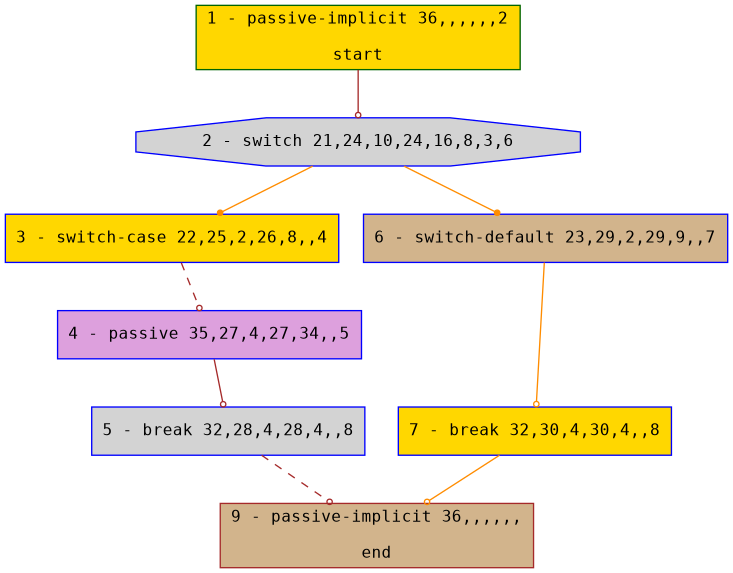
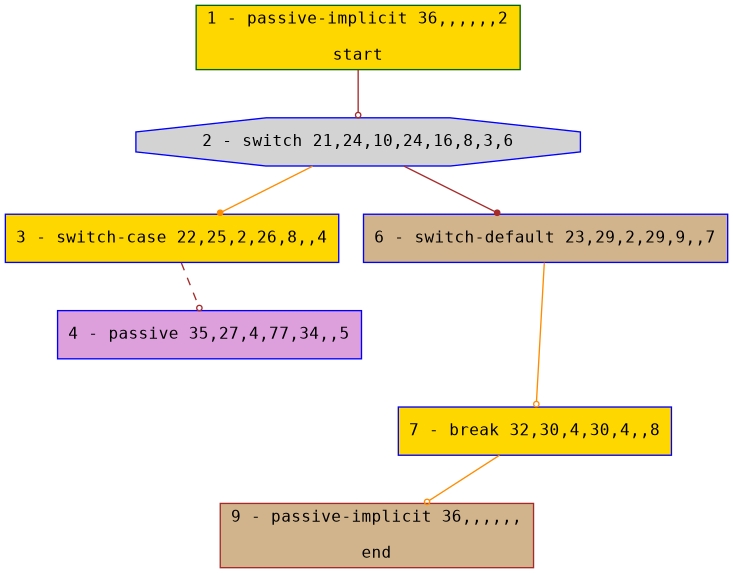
(449, 189) -> (449, 189)
(210, 335) -> (210, 335)
(228, 431) -> none
